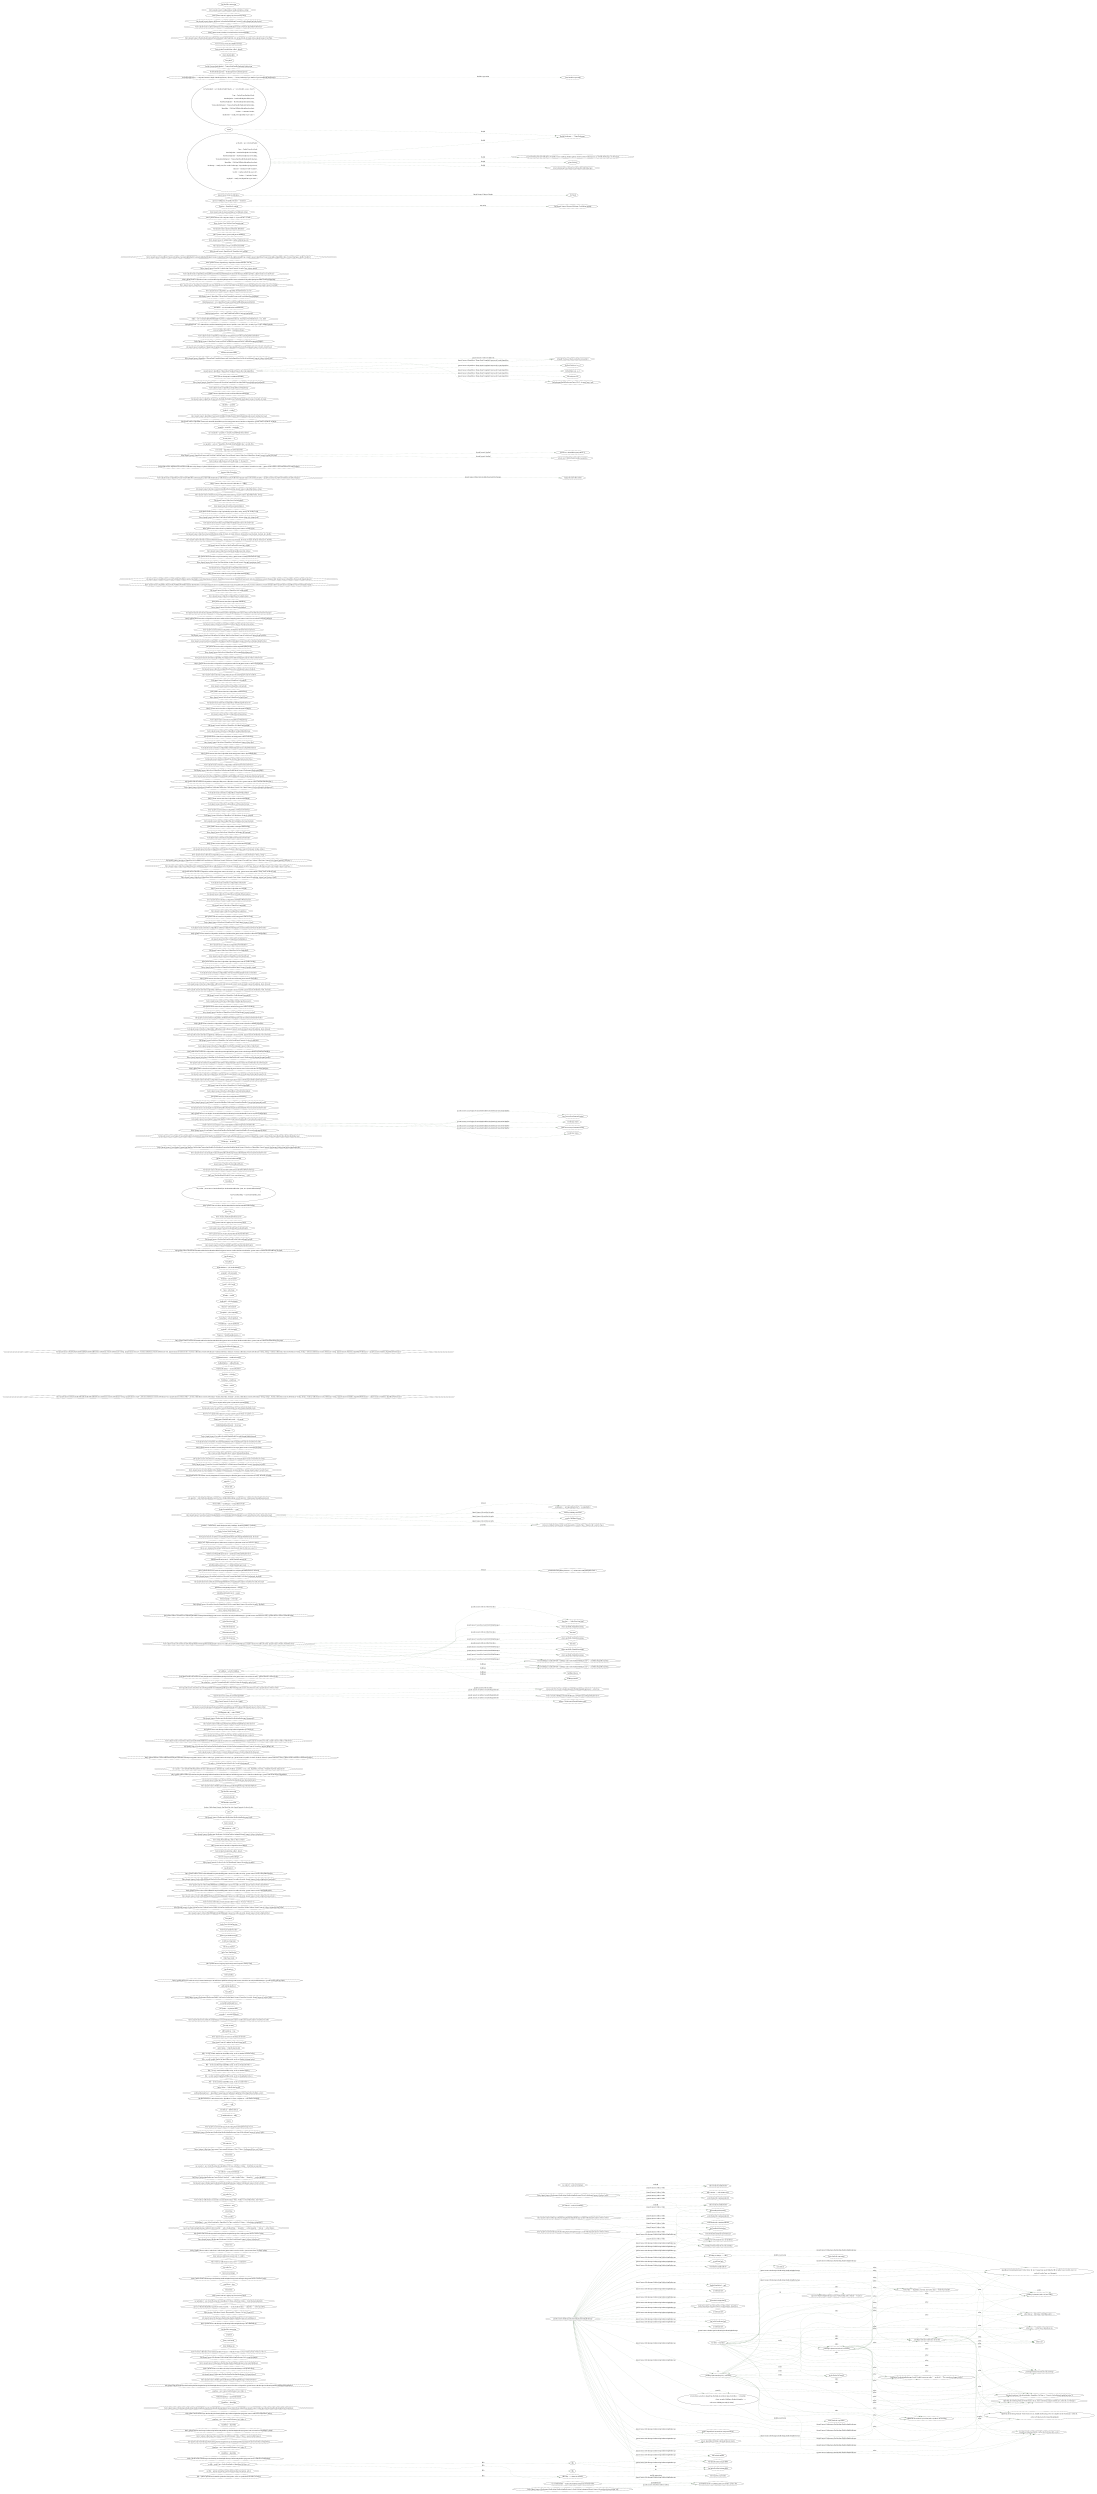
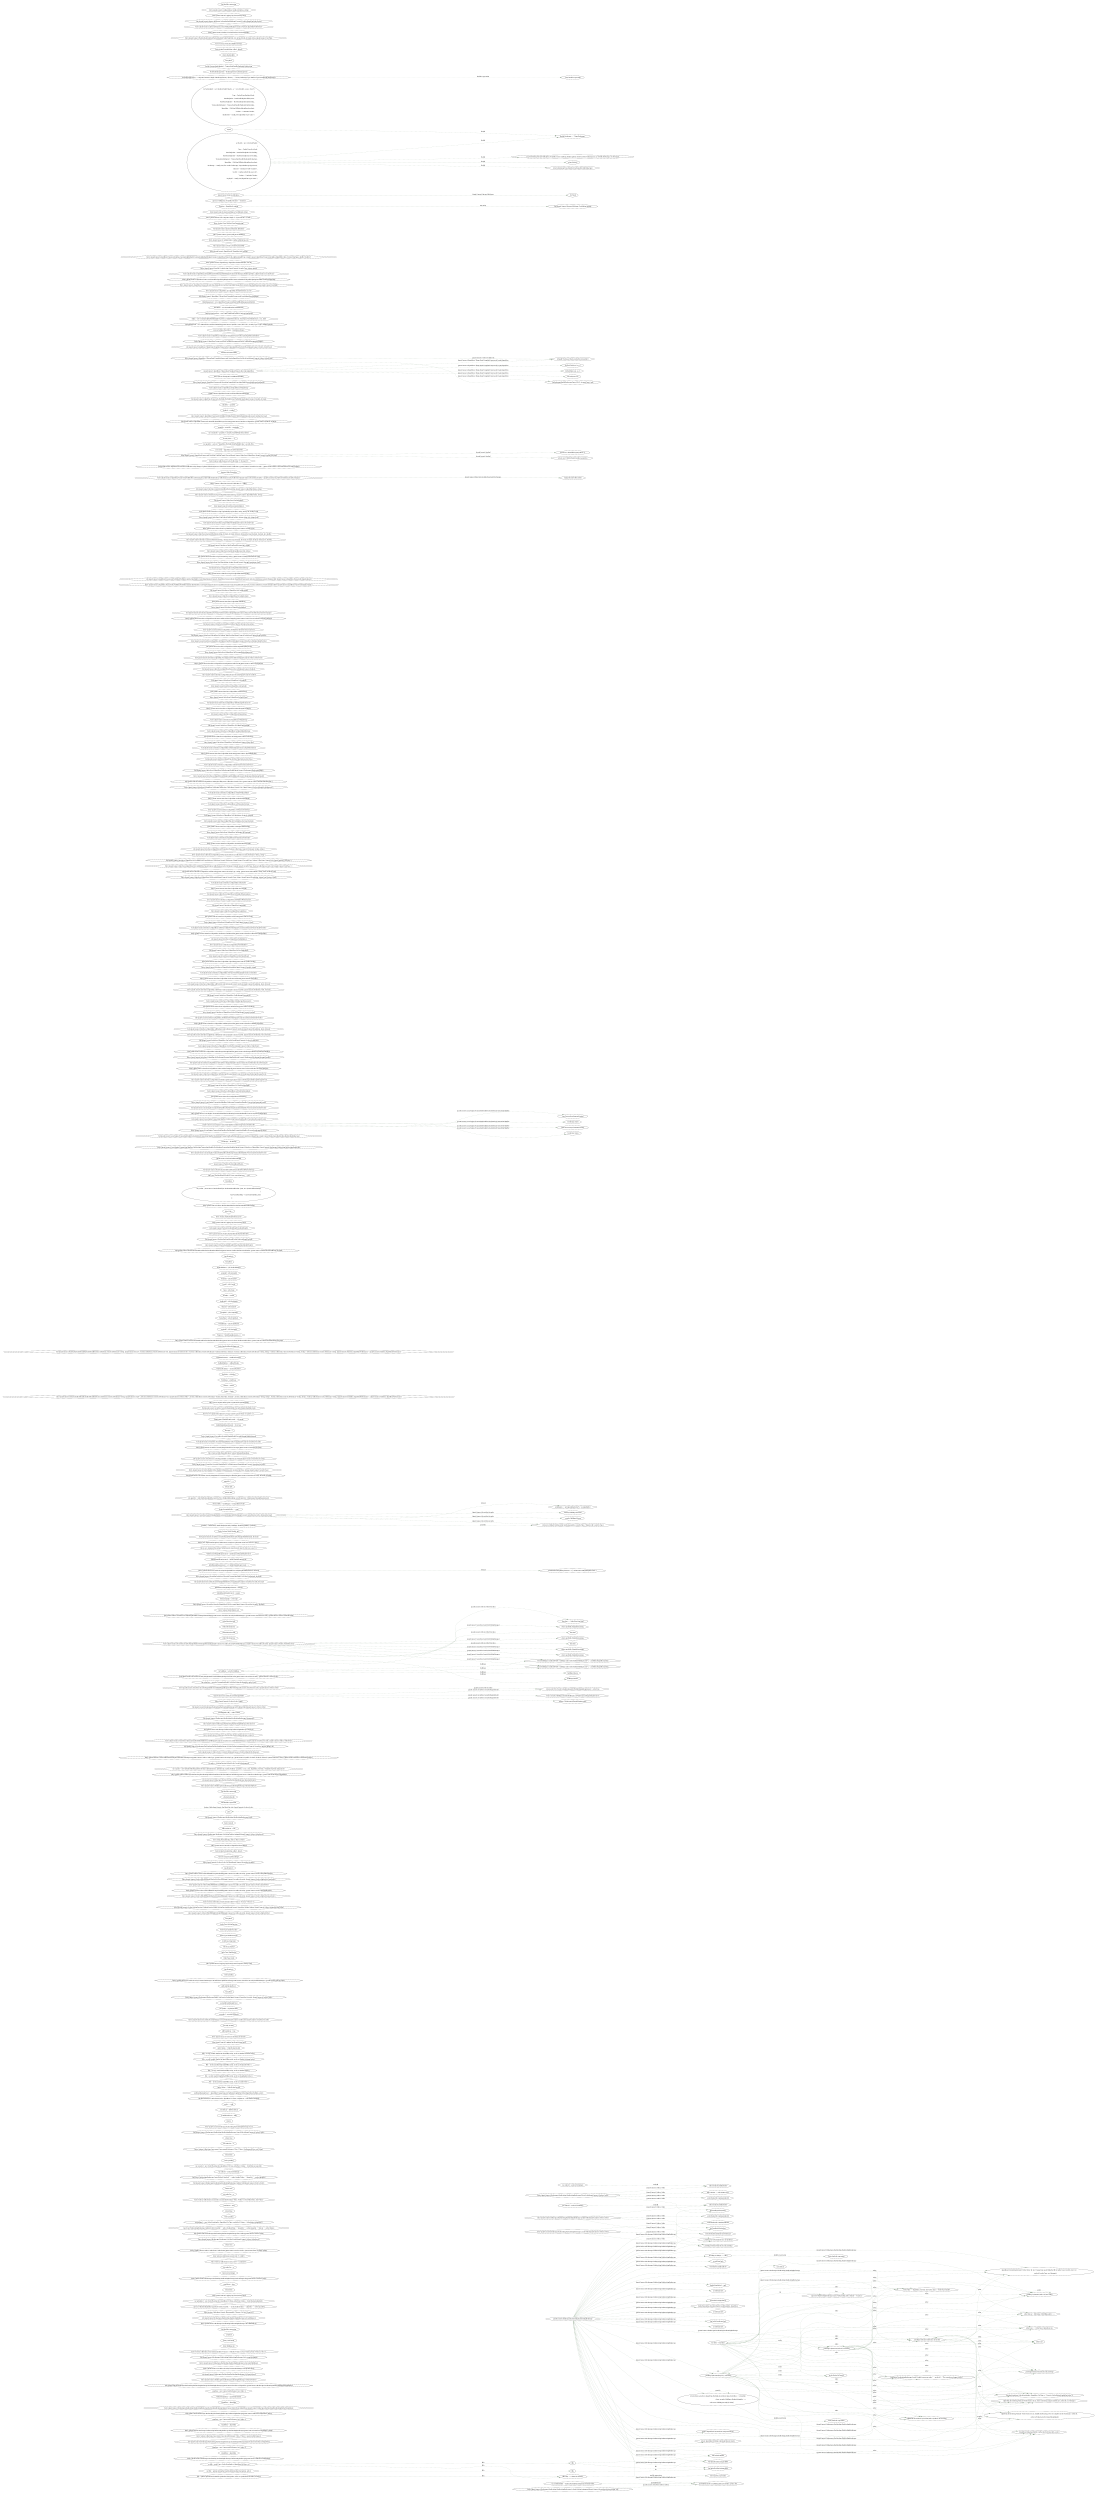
(483, 194) -> (483, 194)
(935, 2267) -> (888, 2386)
